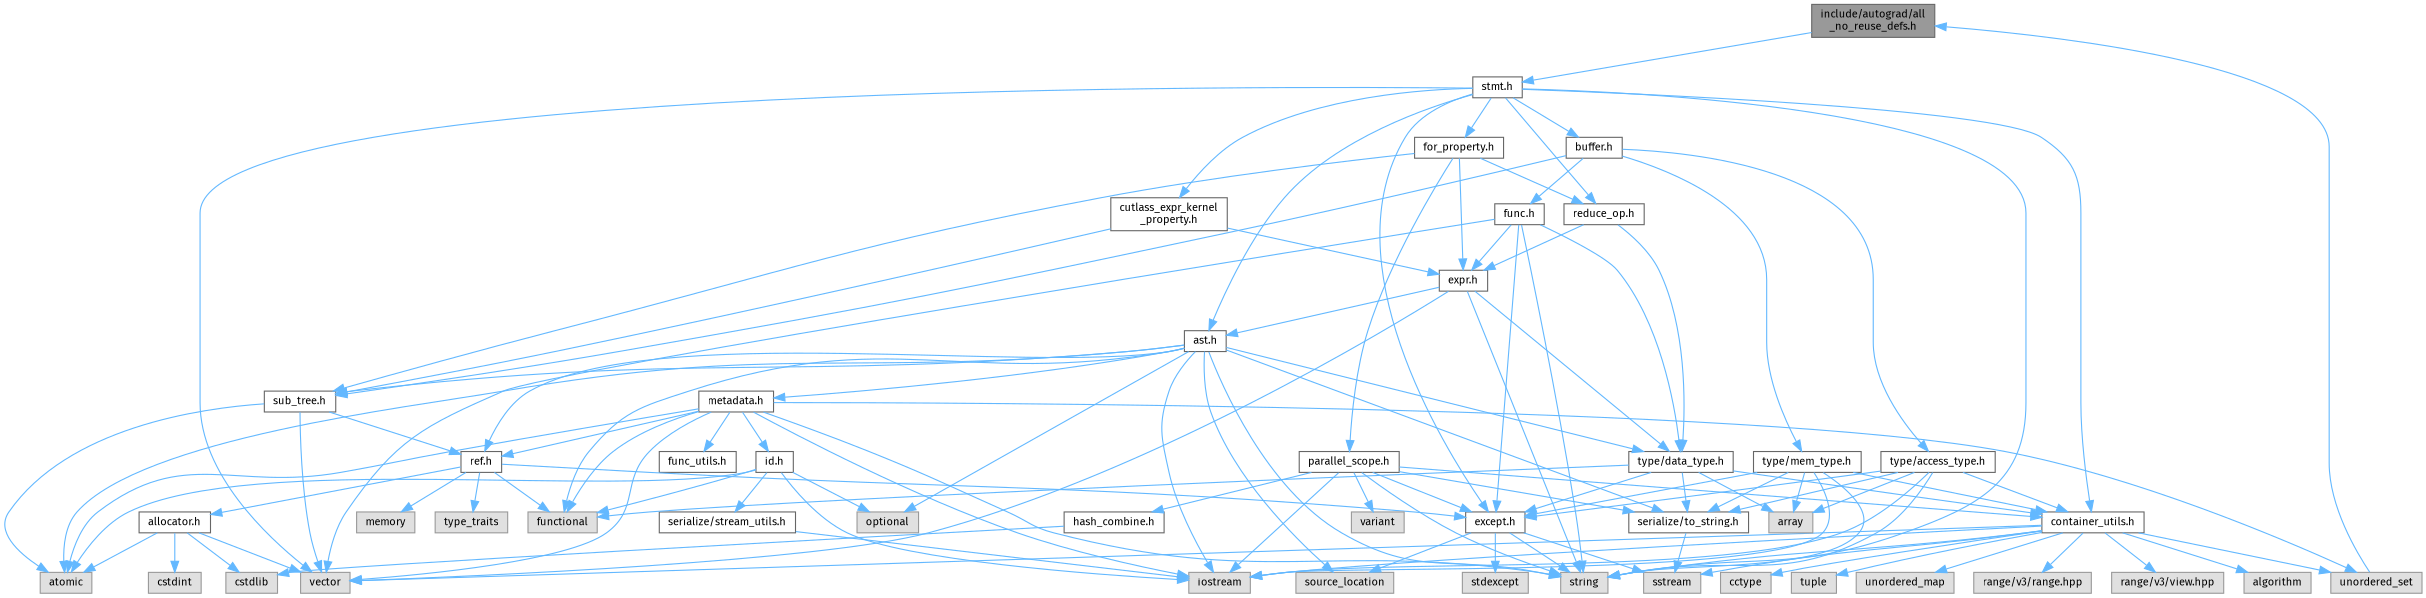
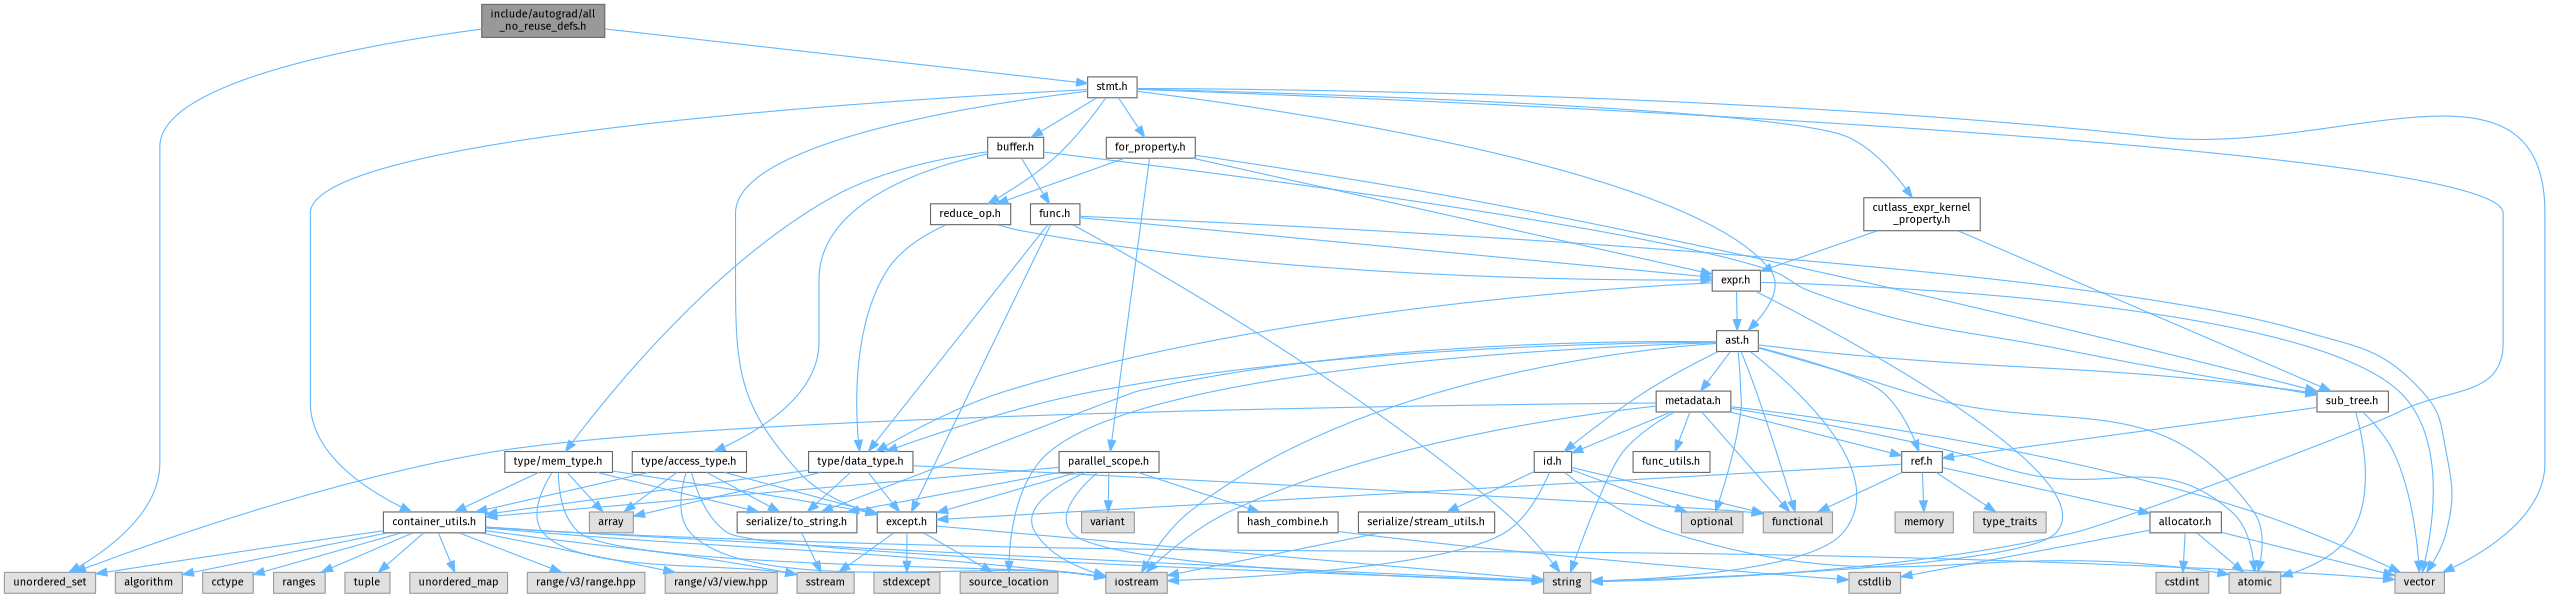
(2329, 155) -> (160, 195)
none -> (1642, 394)
(1781, 561) -> (668, 565)
none -> (299, 583)
